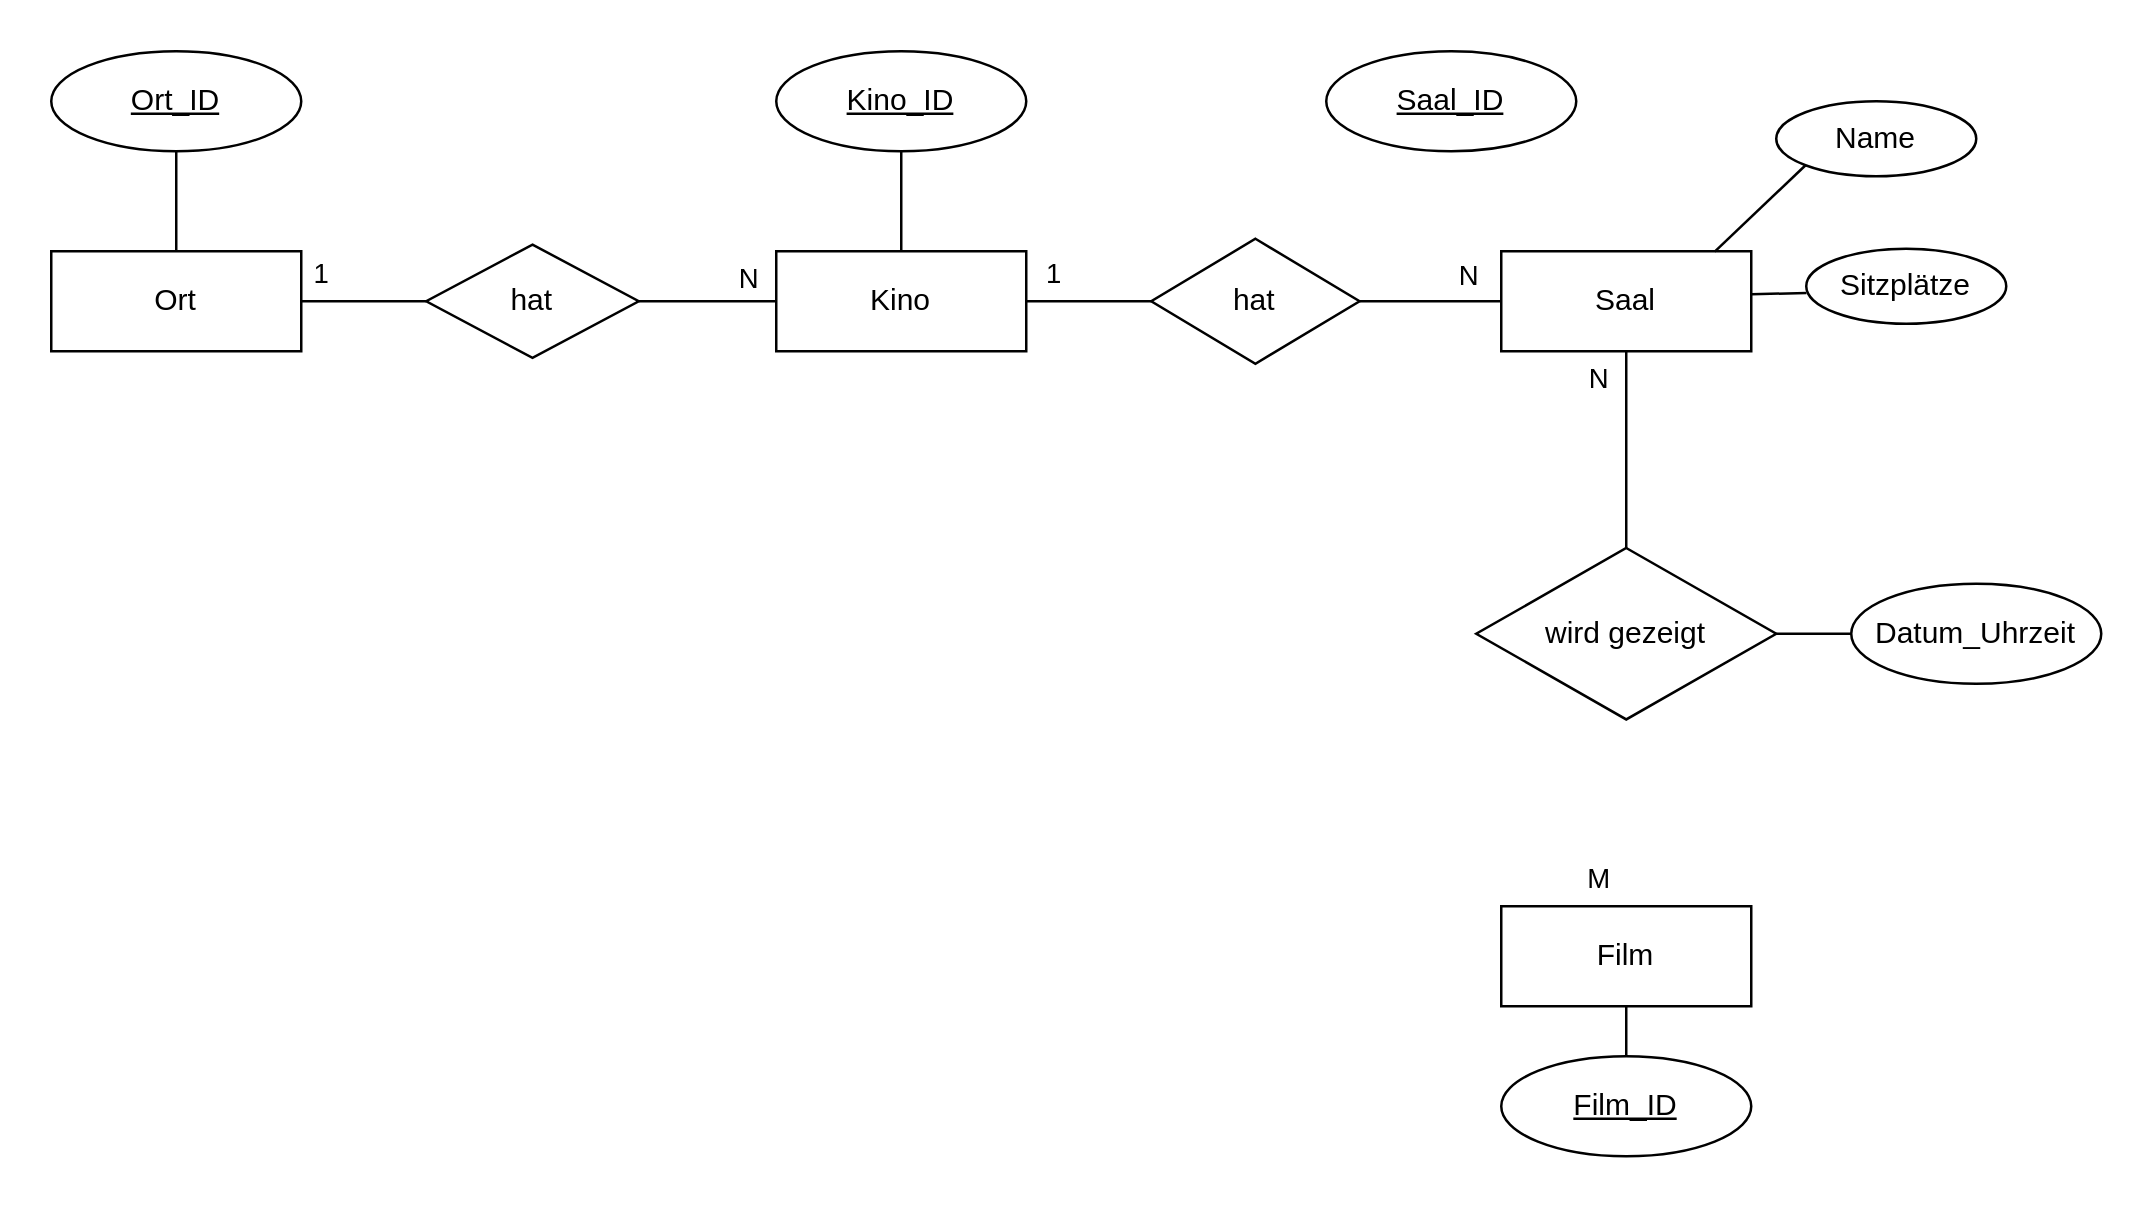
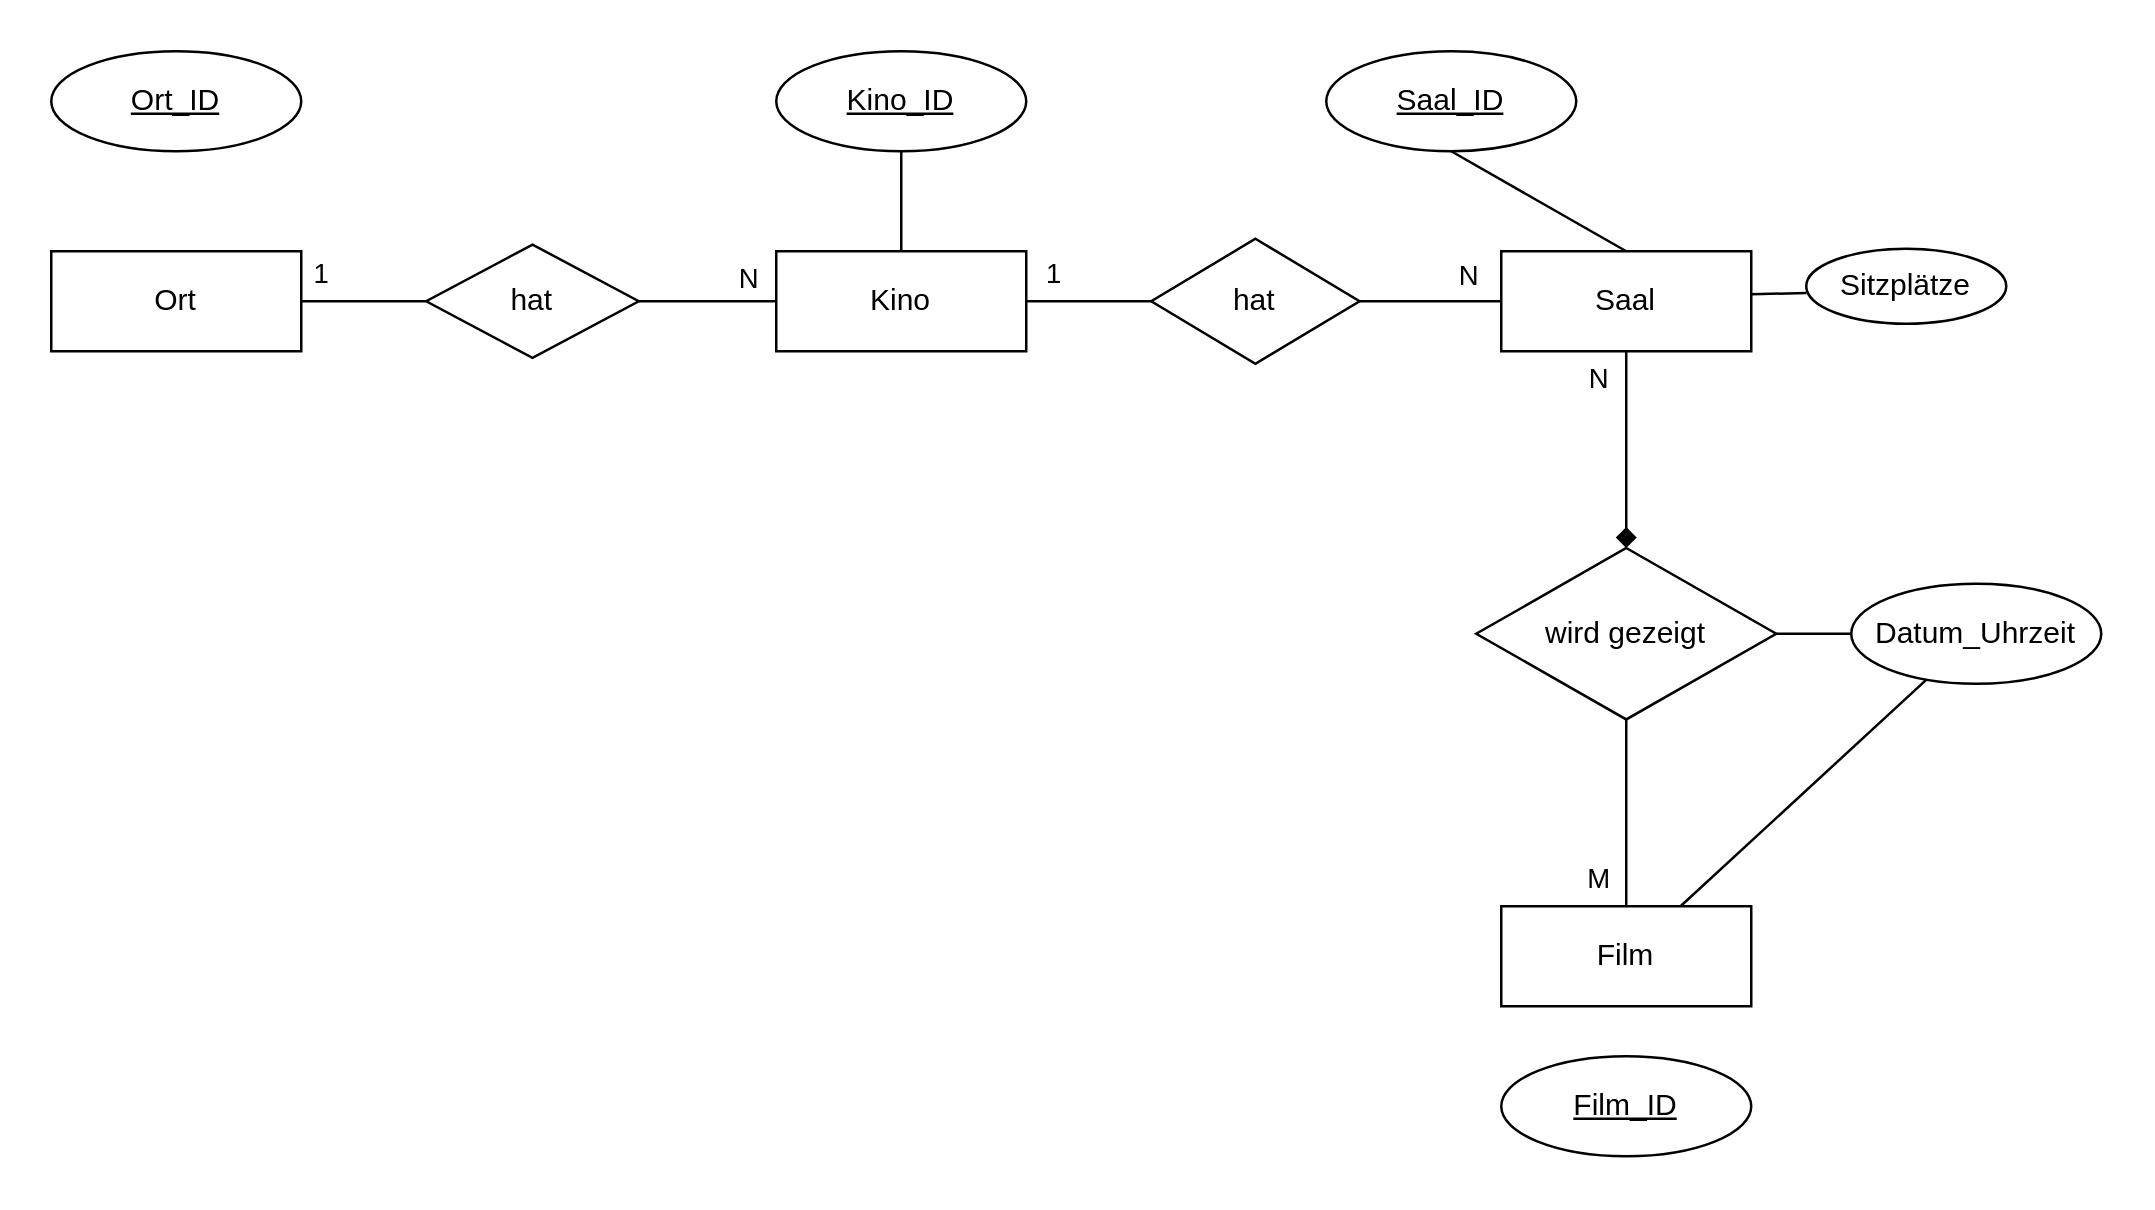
(1876, 139) -> none
(176, 201) -> none
none -> (1539, 201)
(1761, 208) -> none
(1626, 537) -> (1626, 528)
none -> (1626, 813)
(1626, 1031) -> (1804, 793)
